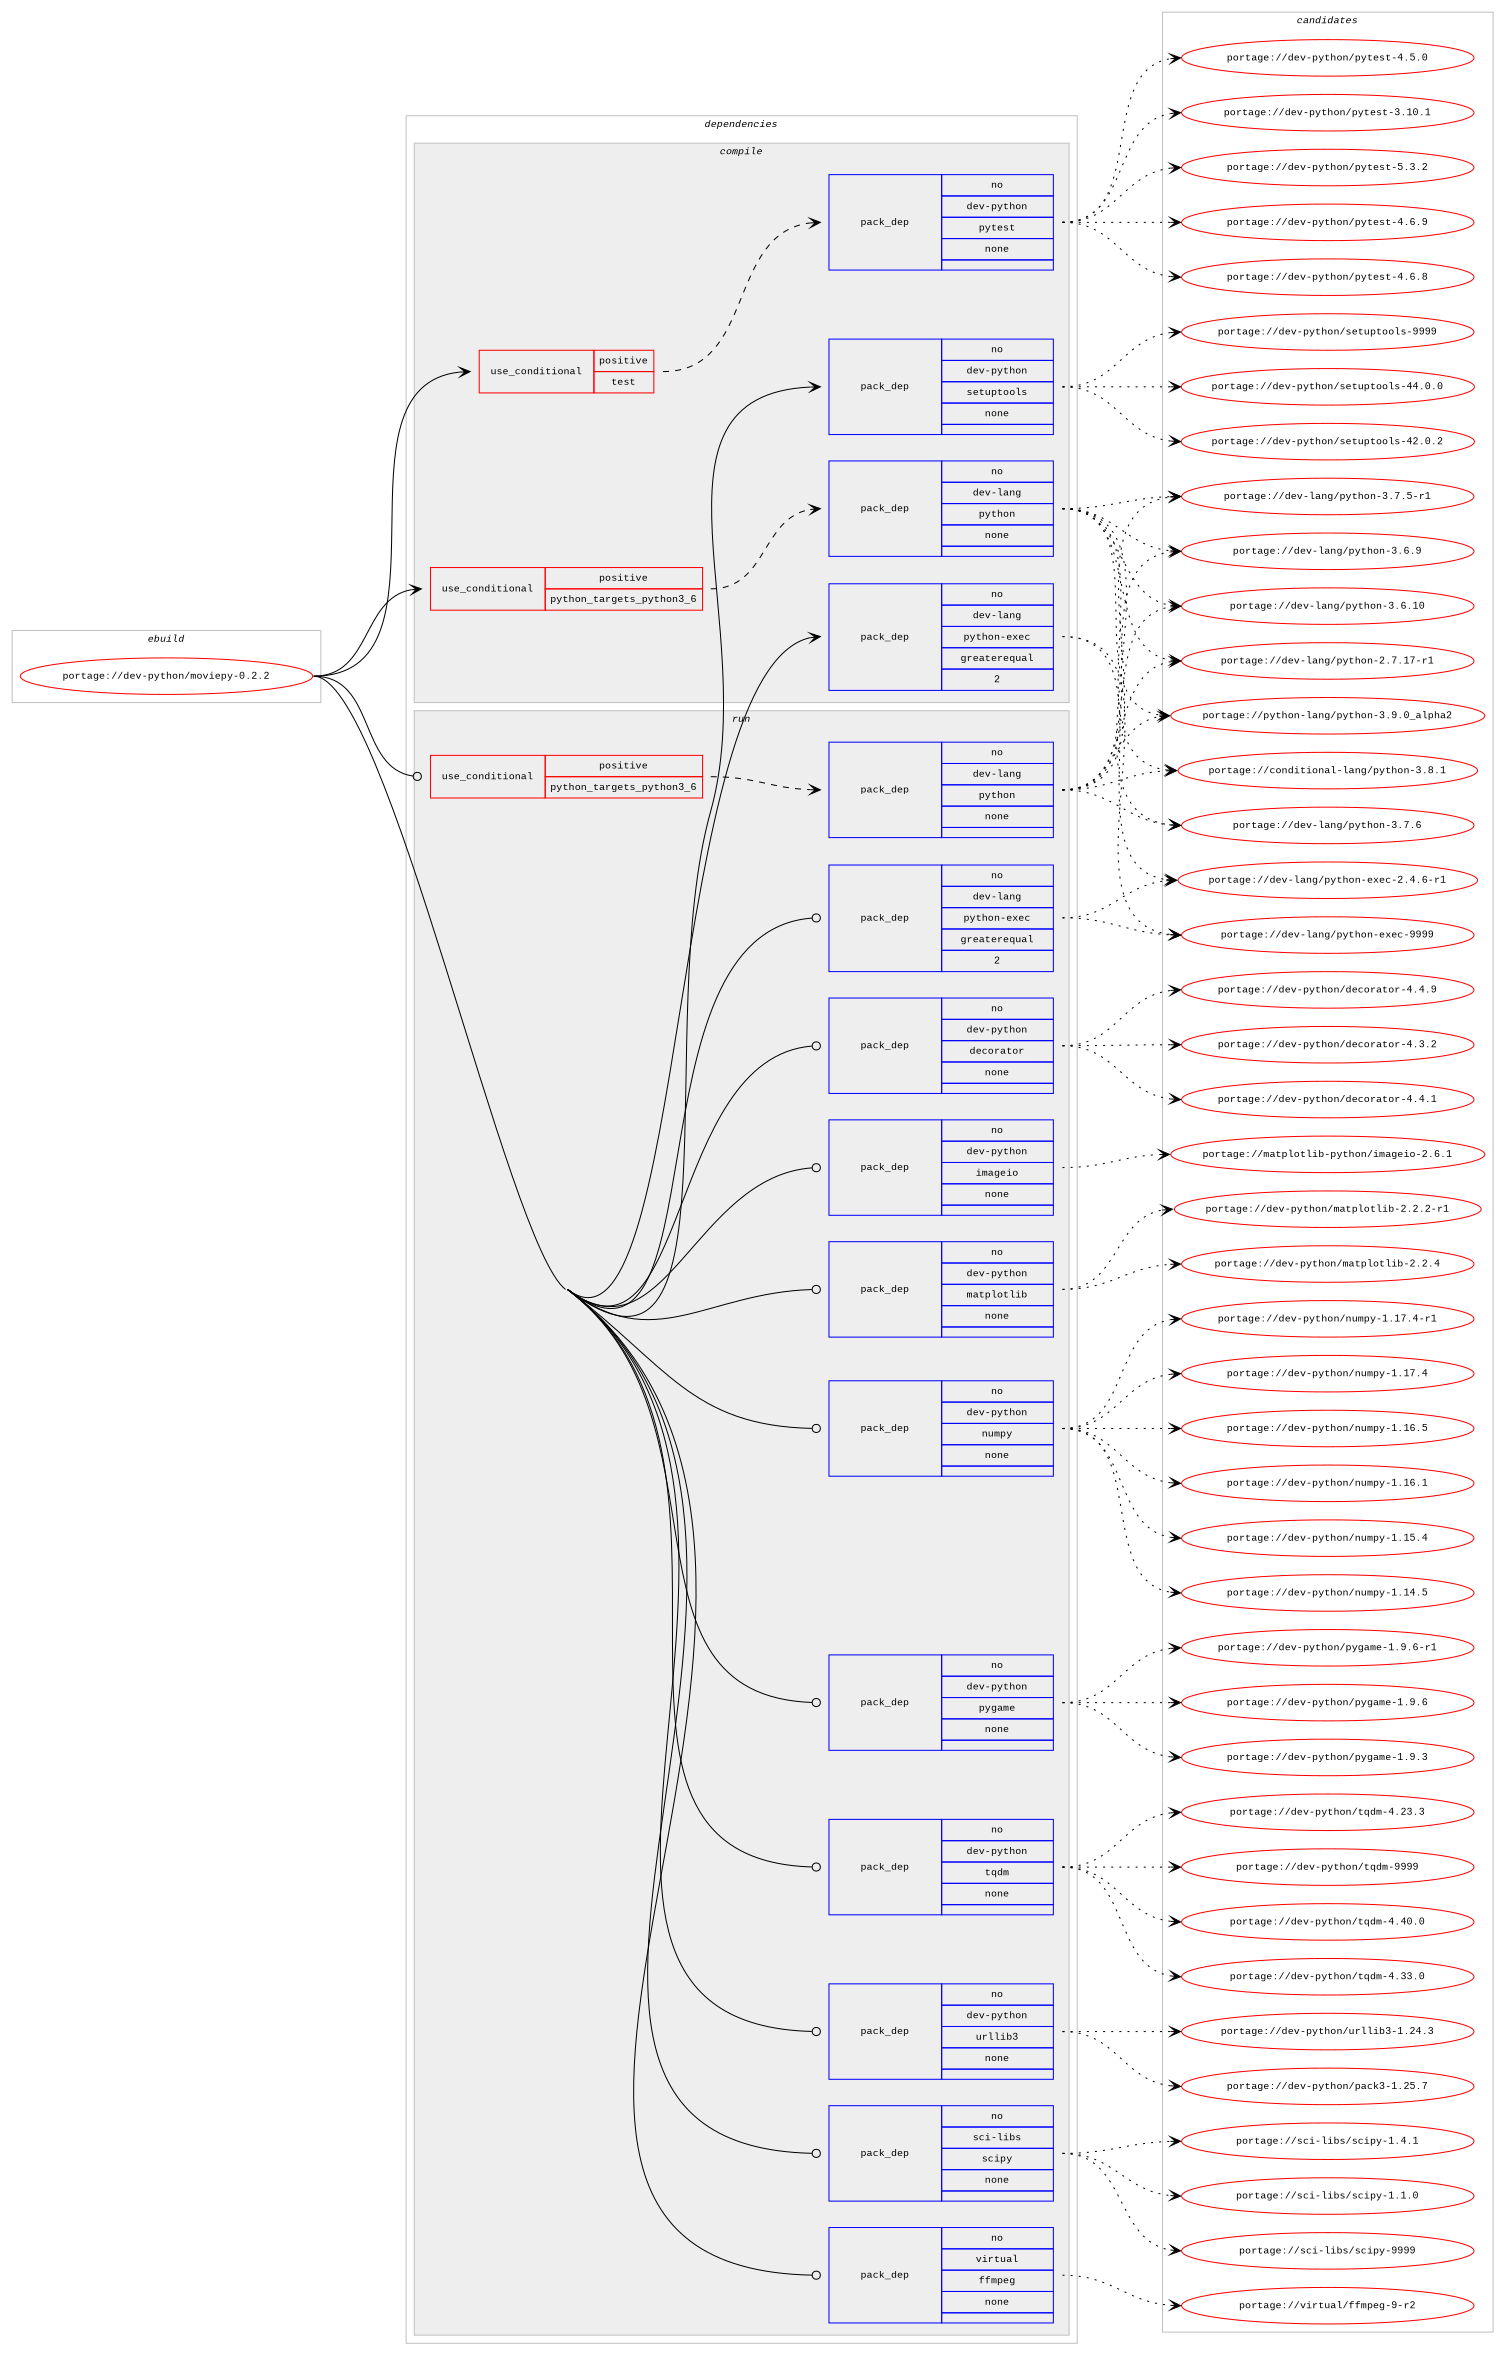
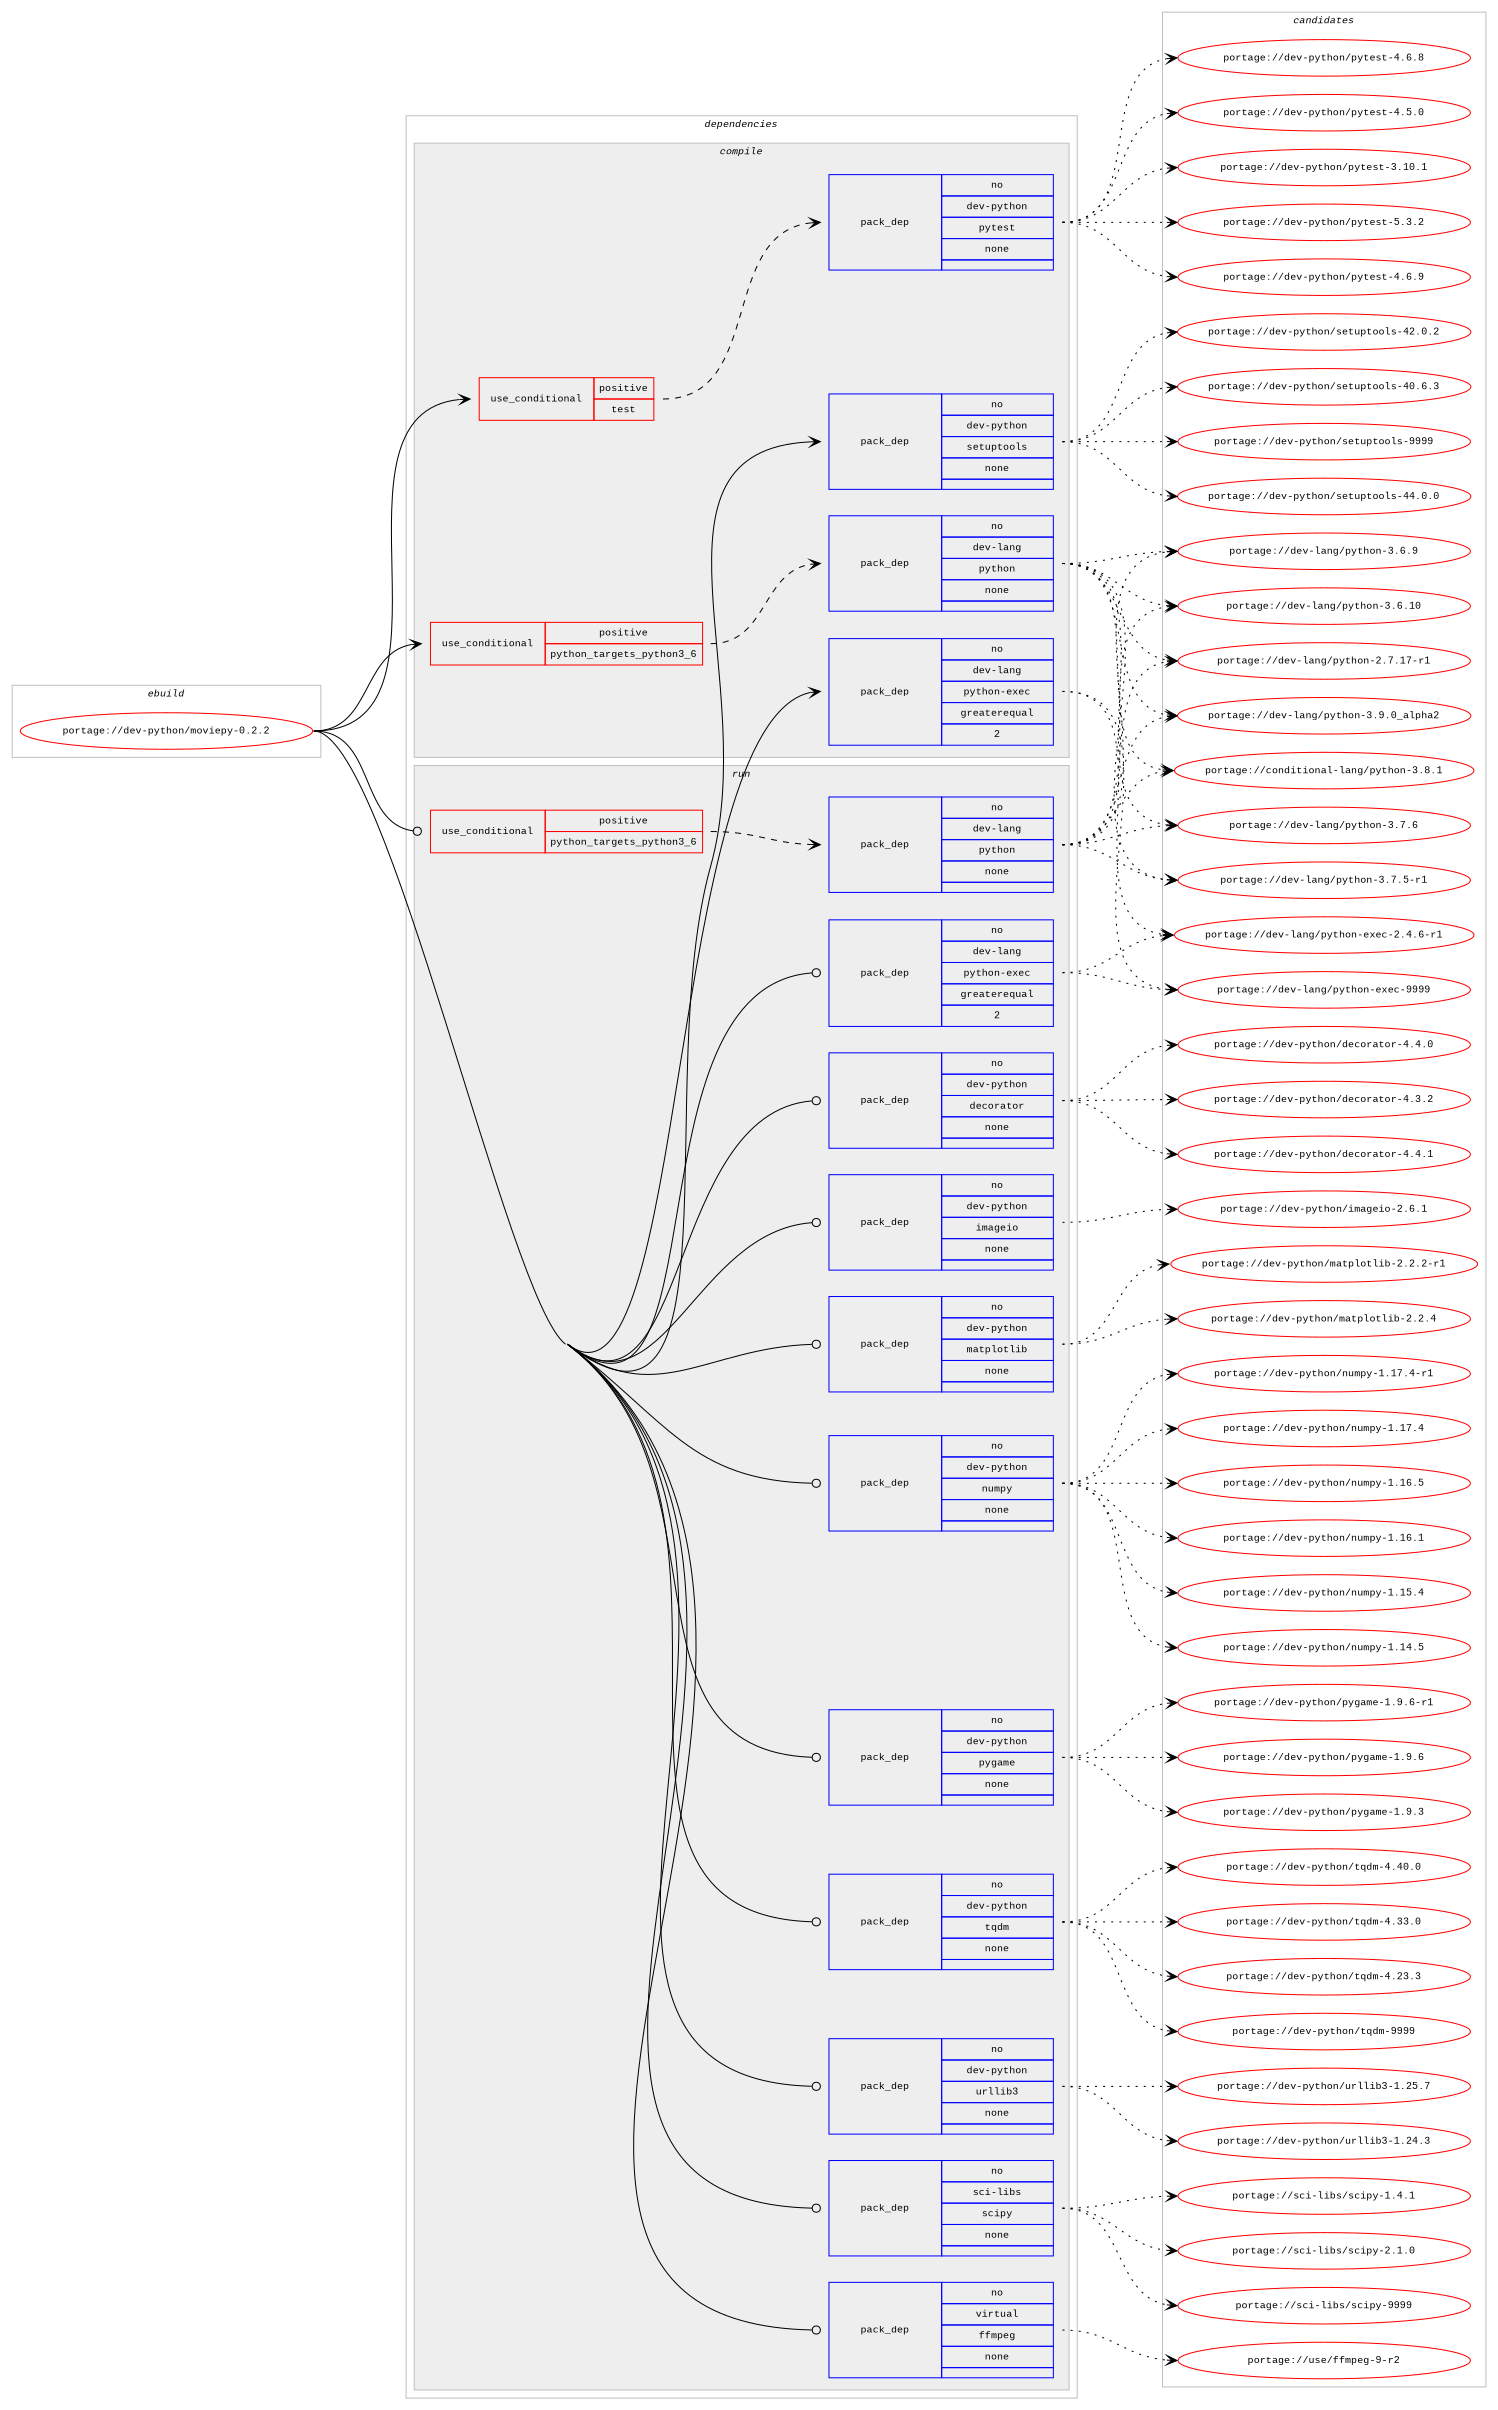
none -> (1324, 387)
(1328, 716) -> (1324, 716)
(1328, 990) -> (1324, 1045)
(1328, 1154) -> (1324, 1209)
(1328, 2086) -> (1324, 2086)
(1328, 2196) -> (1324, 2251)
(1328, 2306) -> (1324, 2361)
